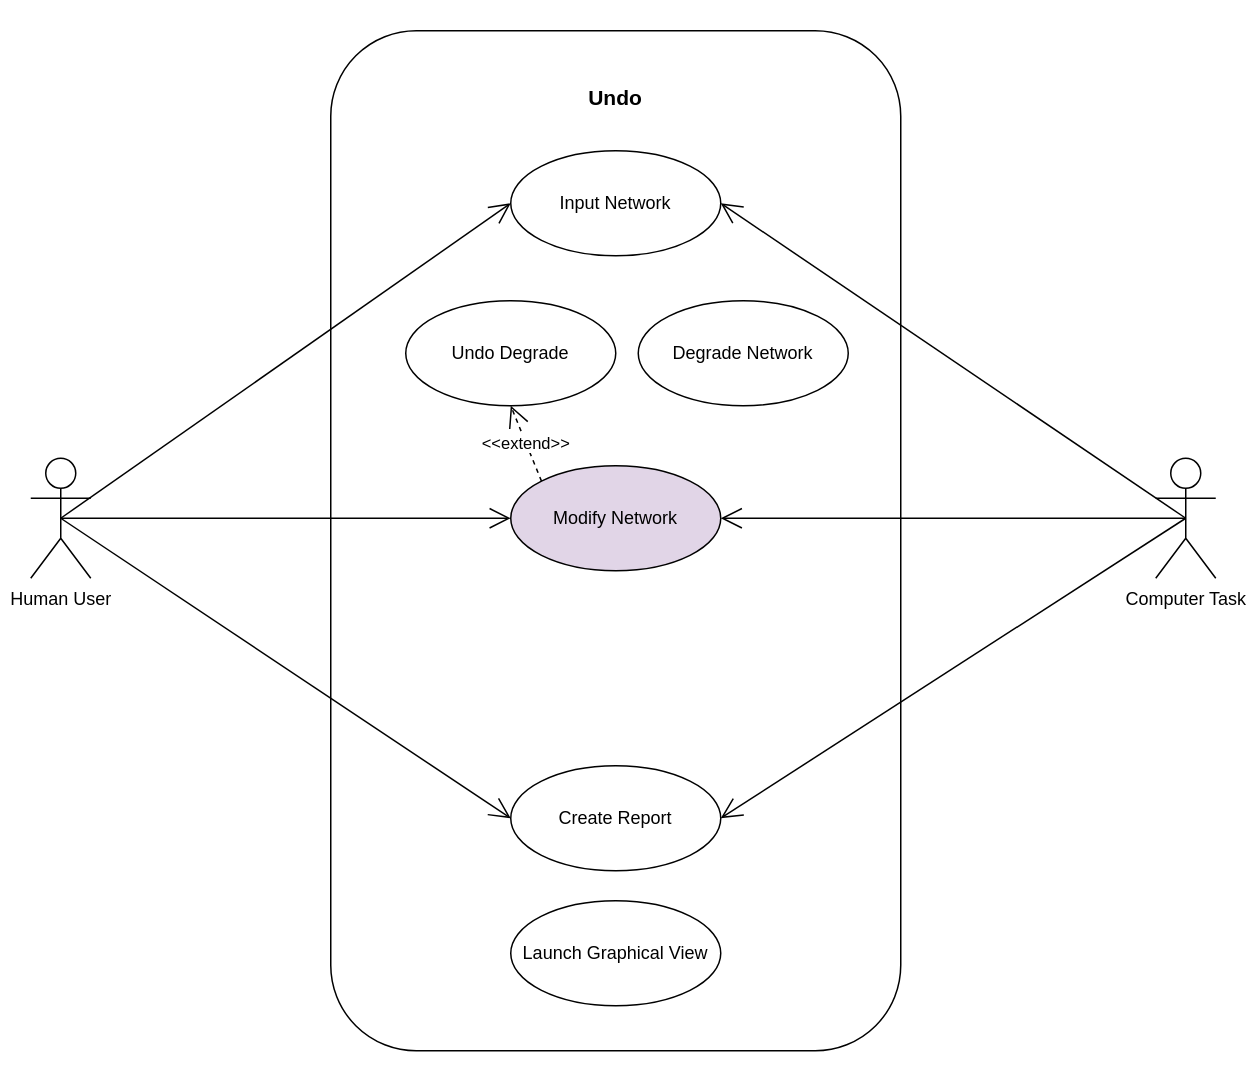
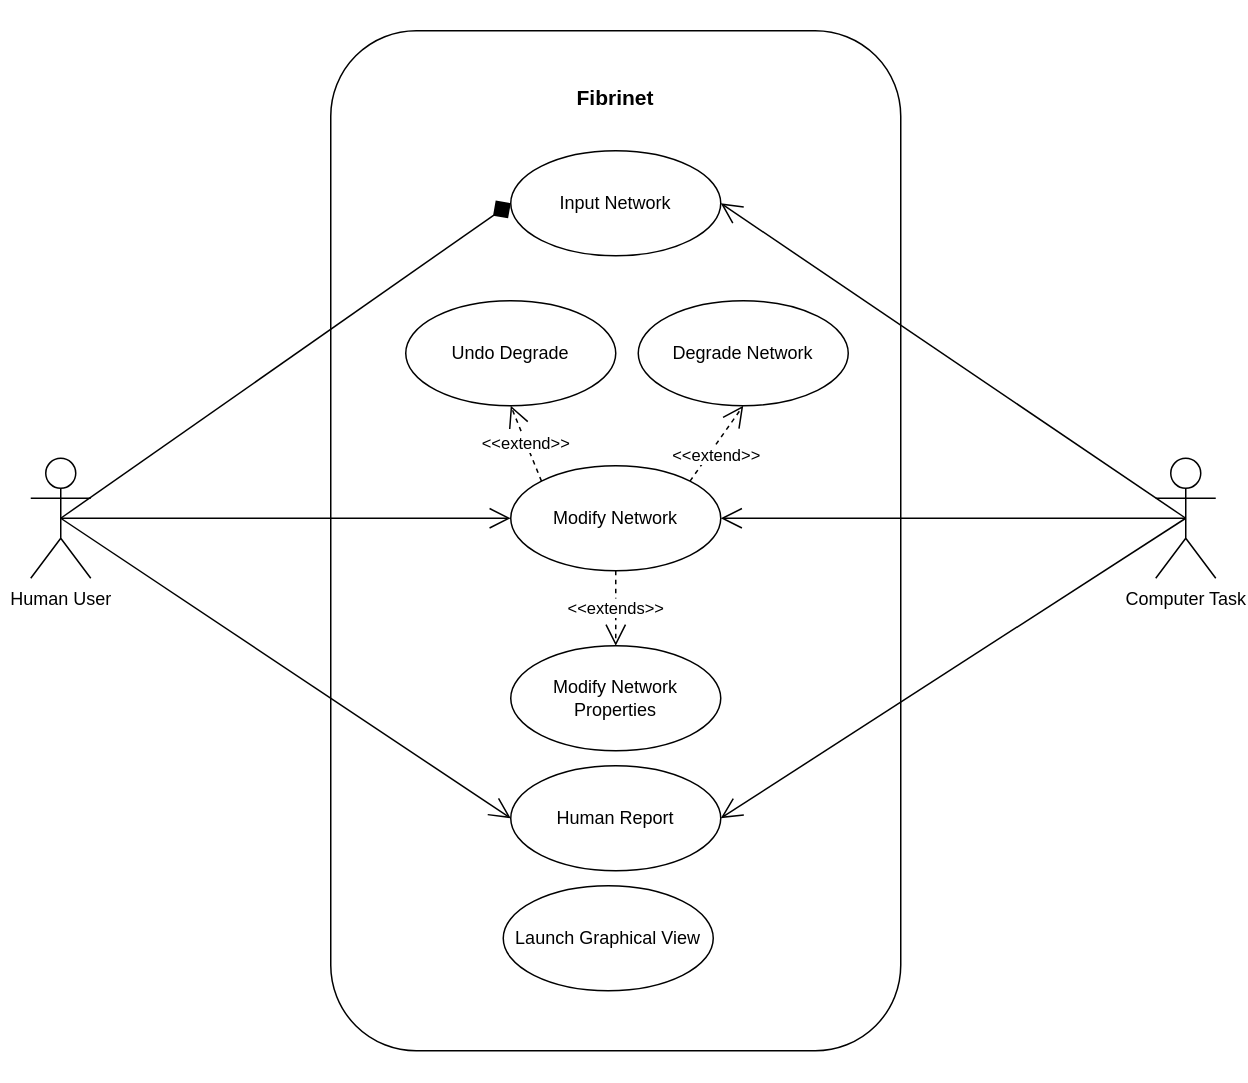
(616, 98) -> (616, 98)
(501, 210) -> (493, 216)
none -> (716, 445)
(616, 518) -> (616, 518)
none -> (616, 621)
none -> (616, 698)
(616, 818) -> (616, 818)
(616, 953) -> (608, 938)
